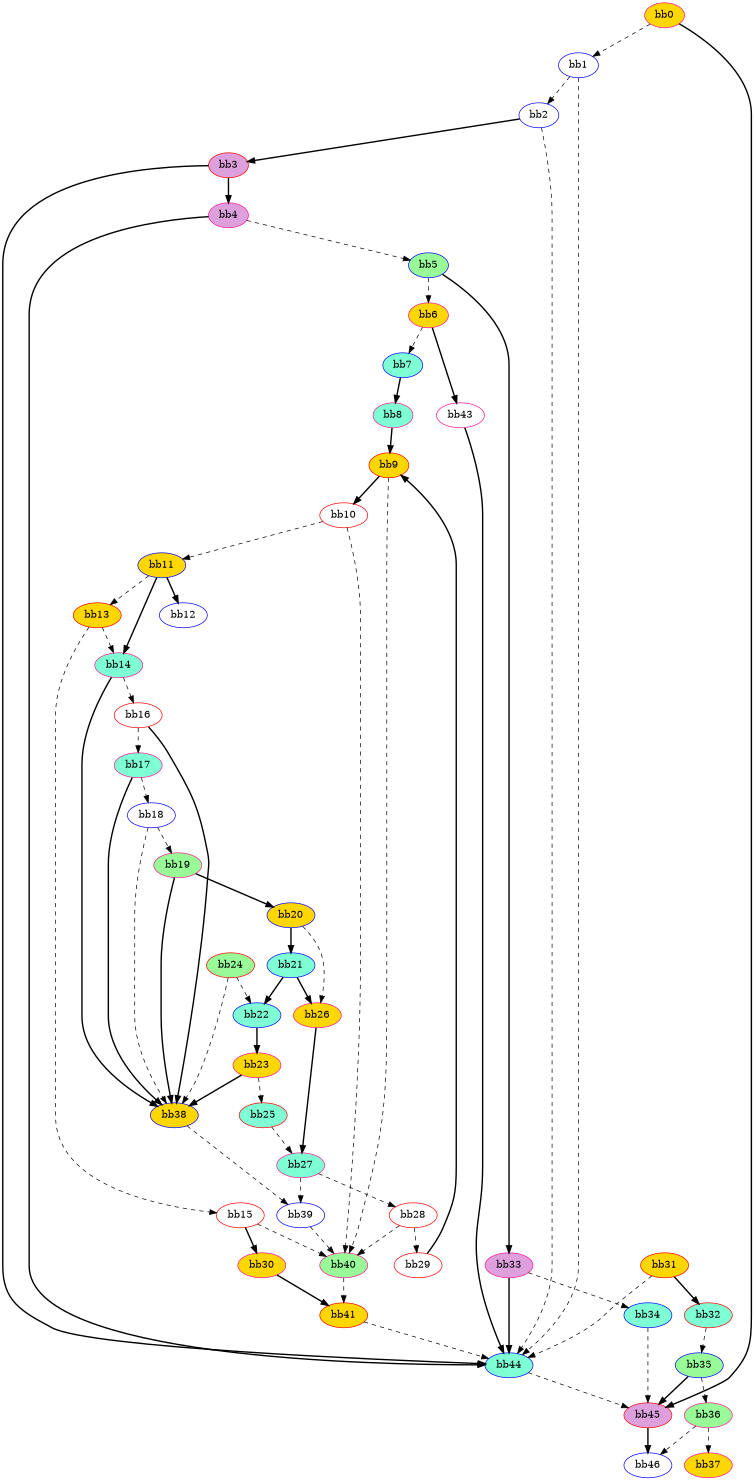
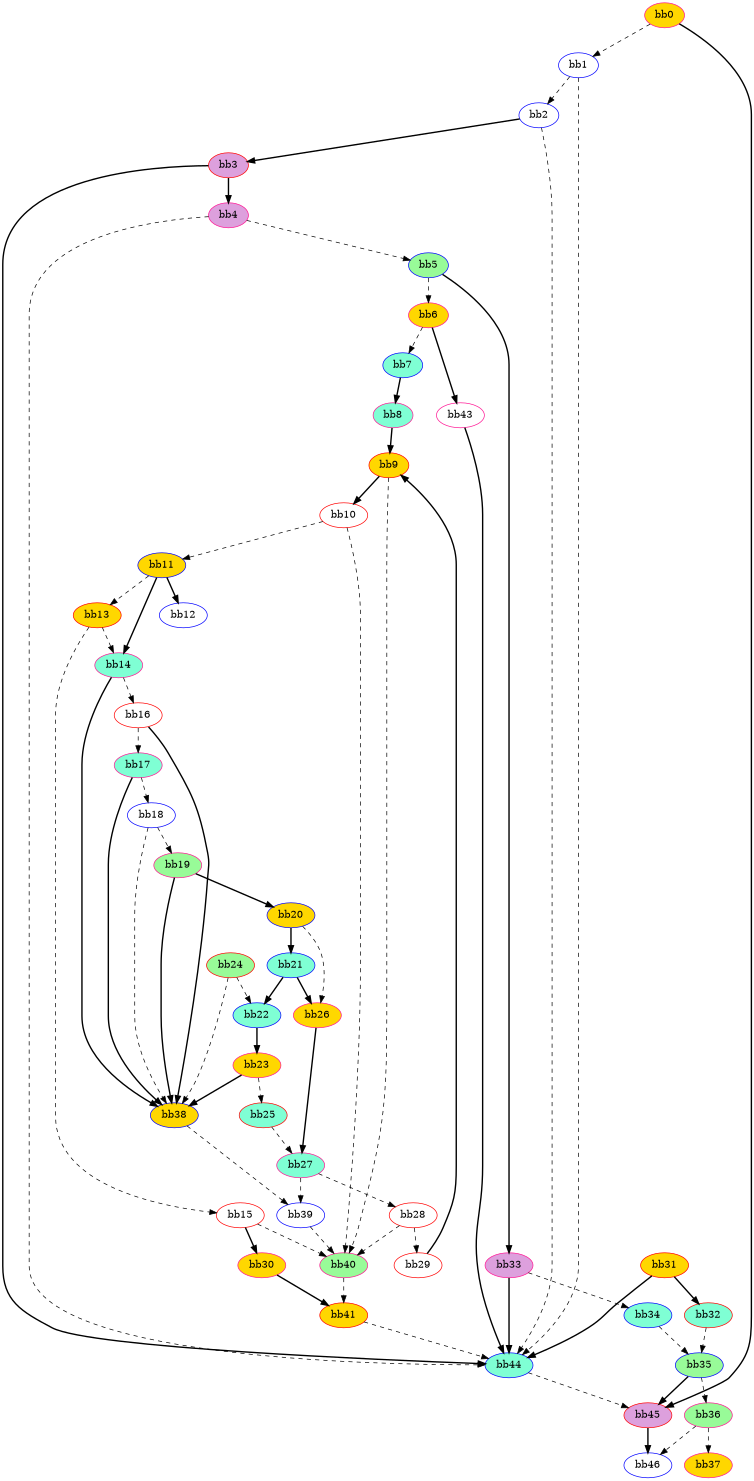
(29, 918) -> (29, 918)
(597, 1321) -> (597, 1321)
(648, 1362) -> (671, 1338)
